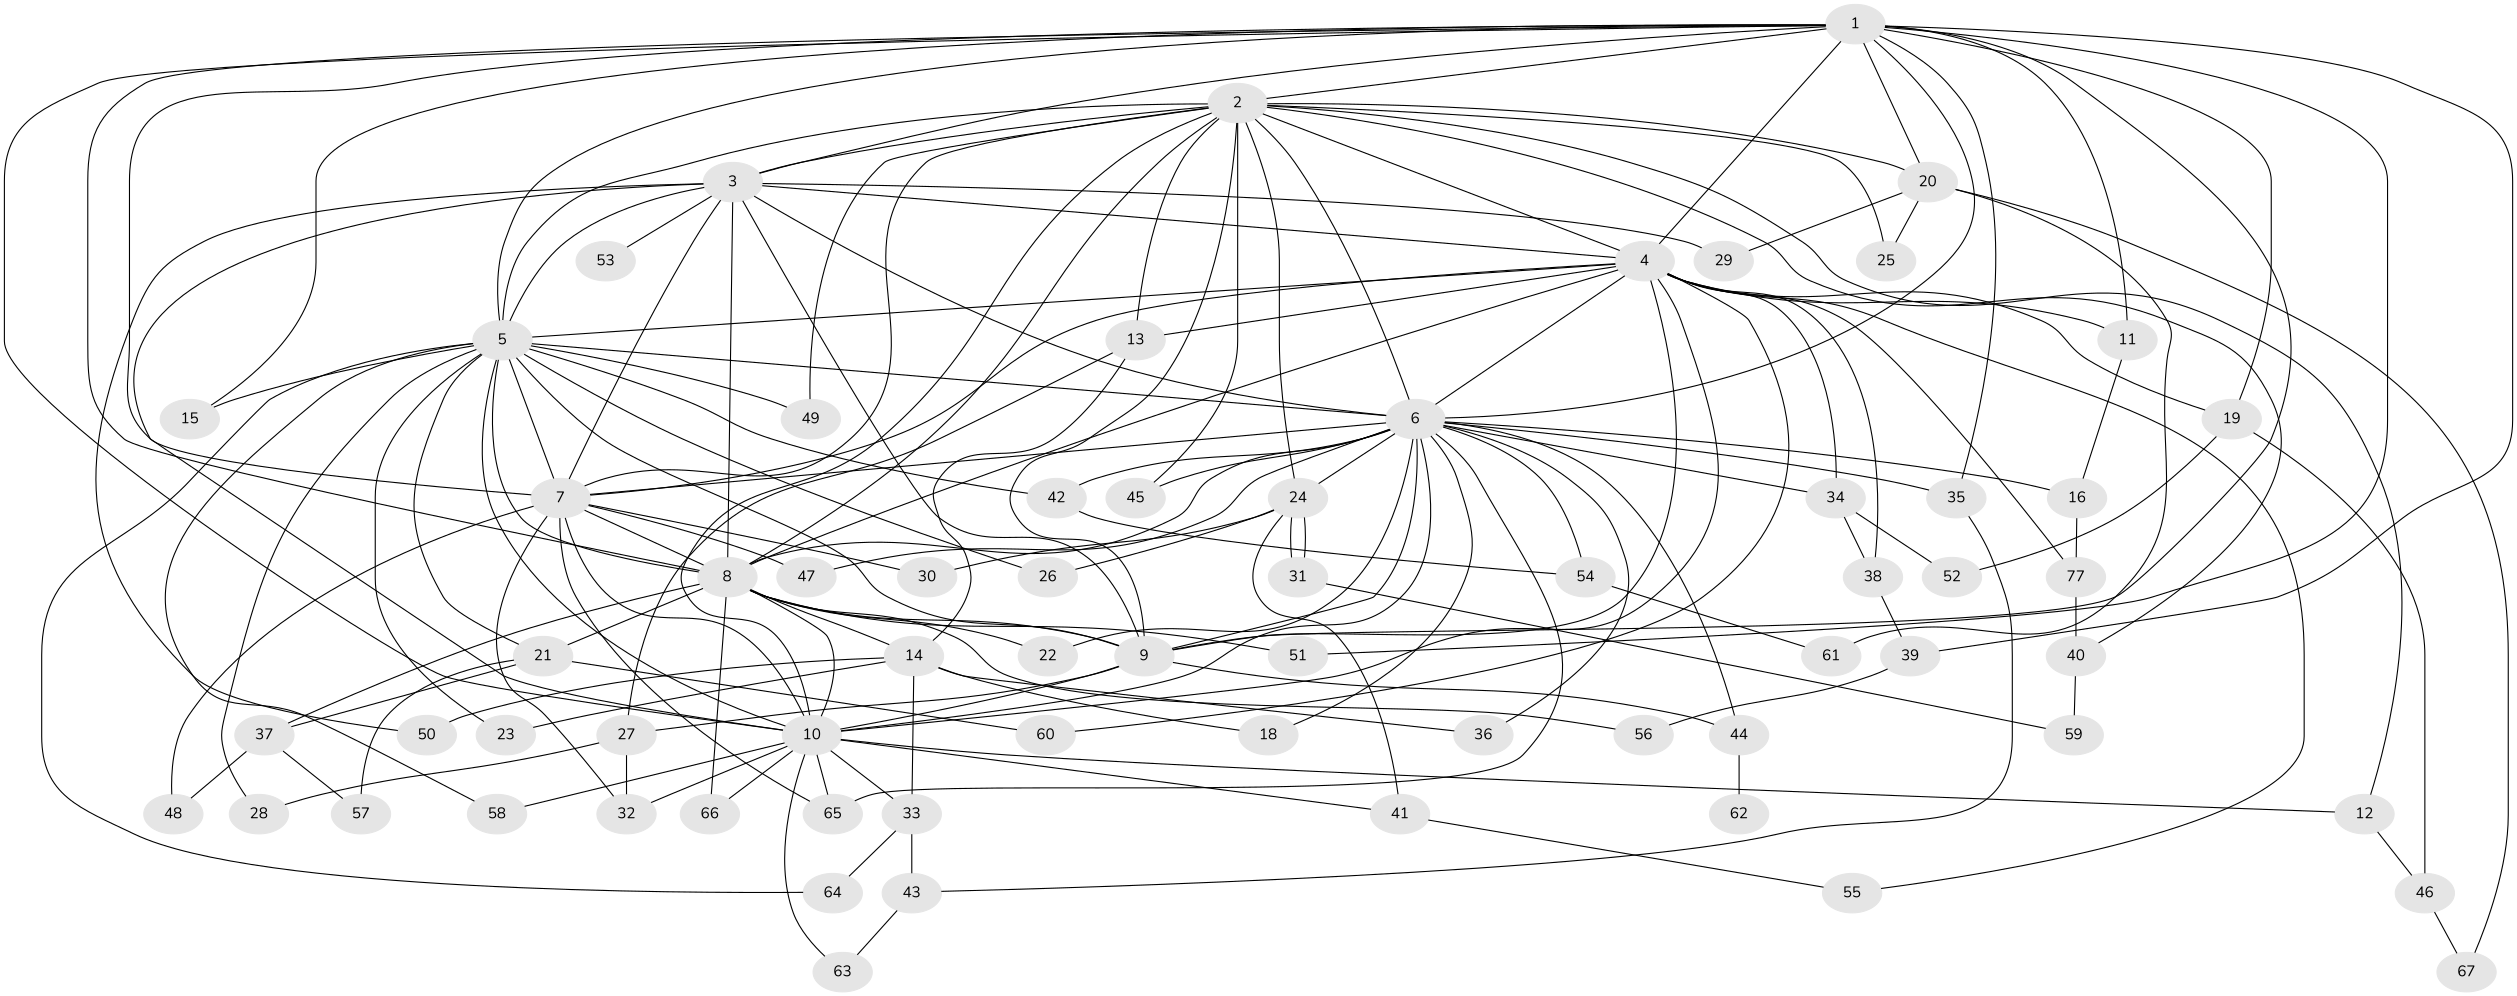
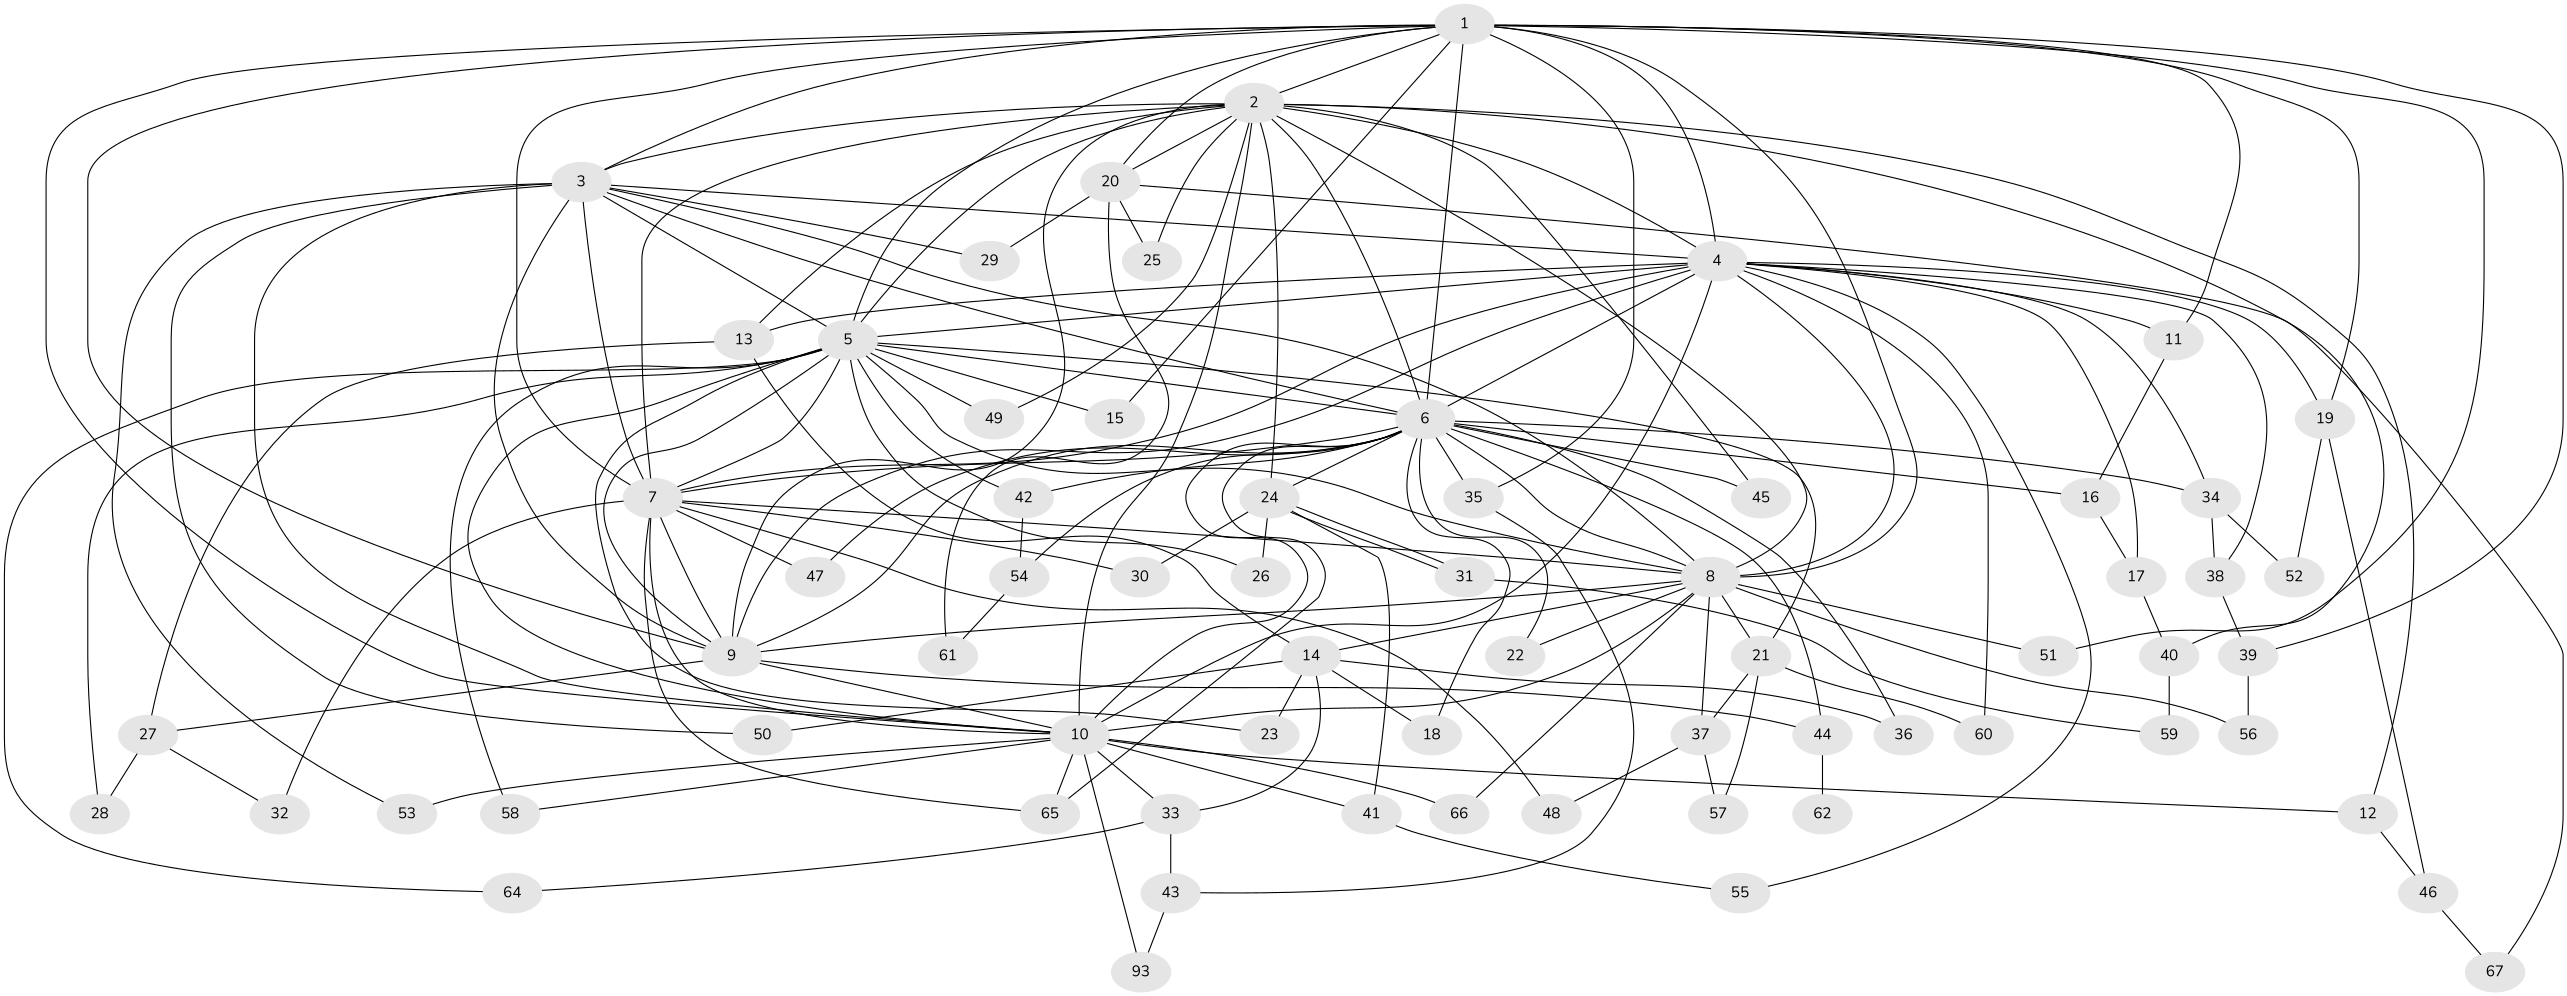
(2076, 577) -> (2136, 577)
none -> (689, 579)
(723, 773) -> (725, 765)
(843, 972) -> (1141, 972)
